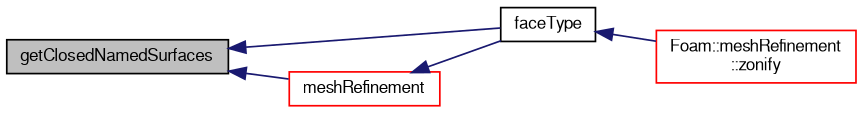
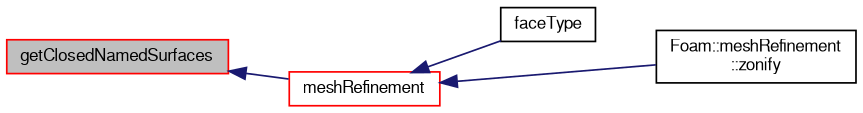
(373, 38) -> none
(634, 38) -> (557, 73)
(118, 57) -> (118, 57)
(756, 57) -> (756, 57)
